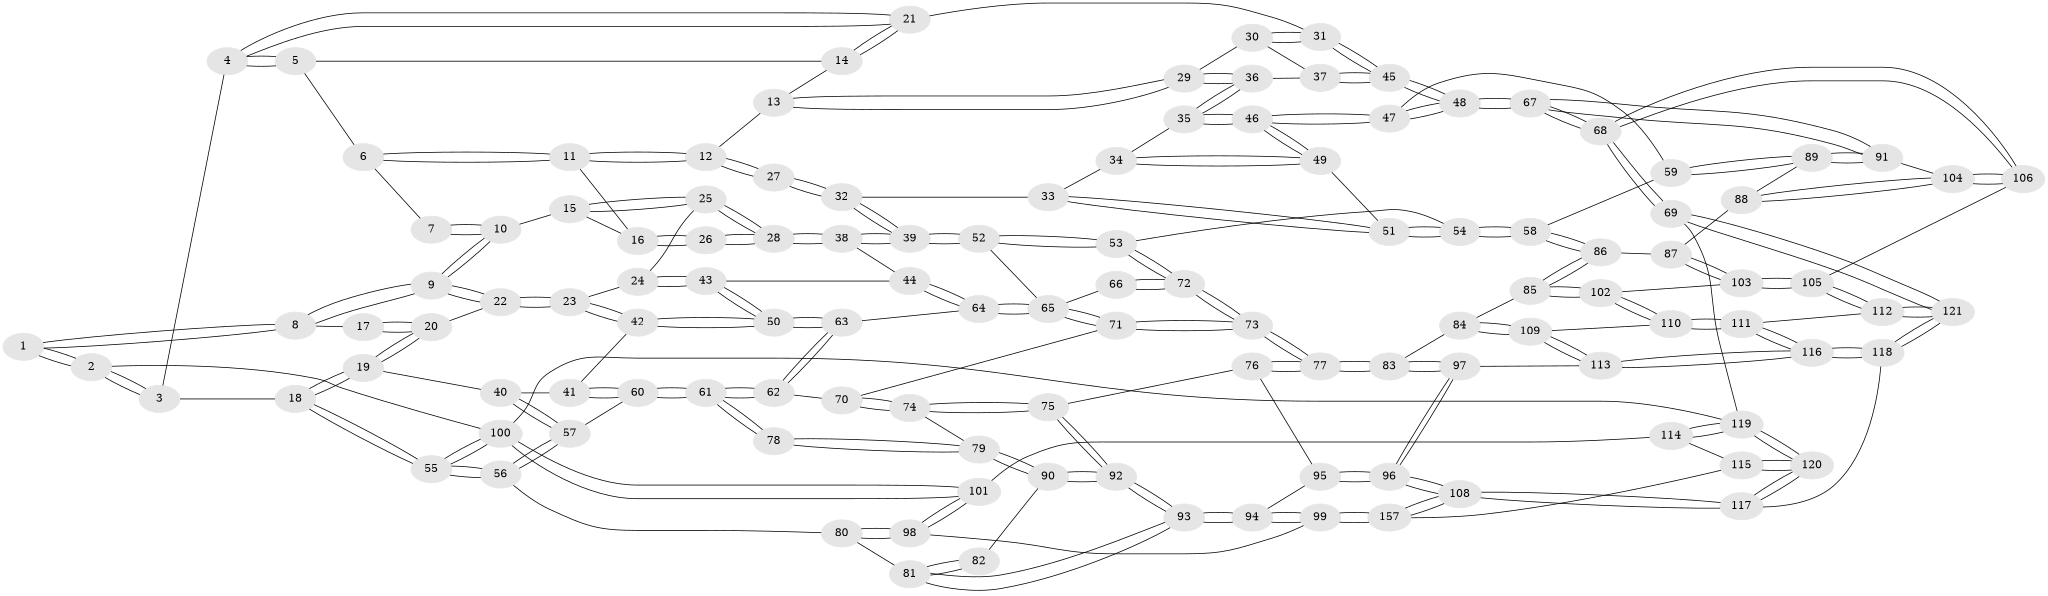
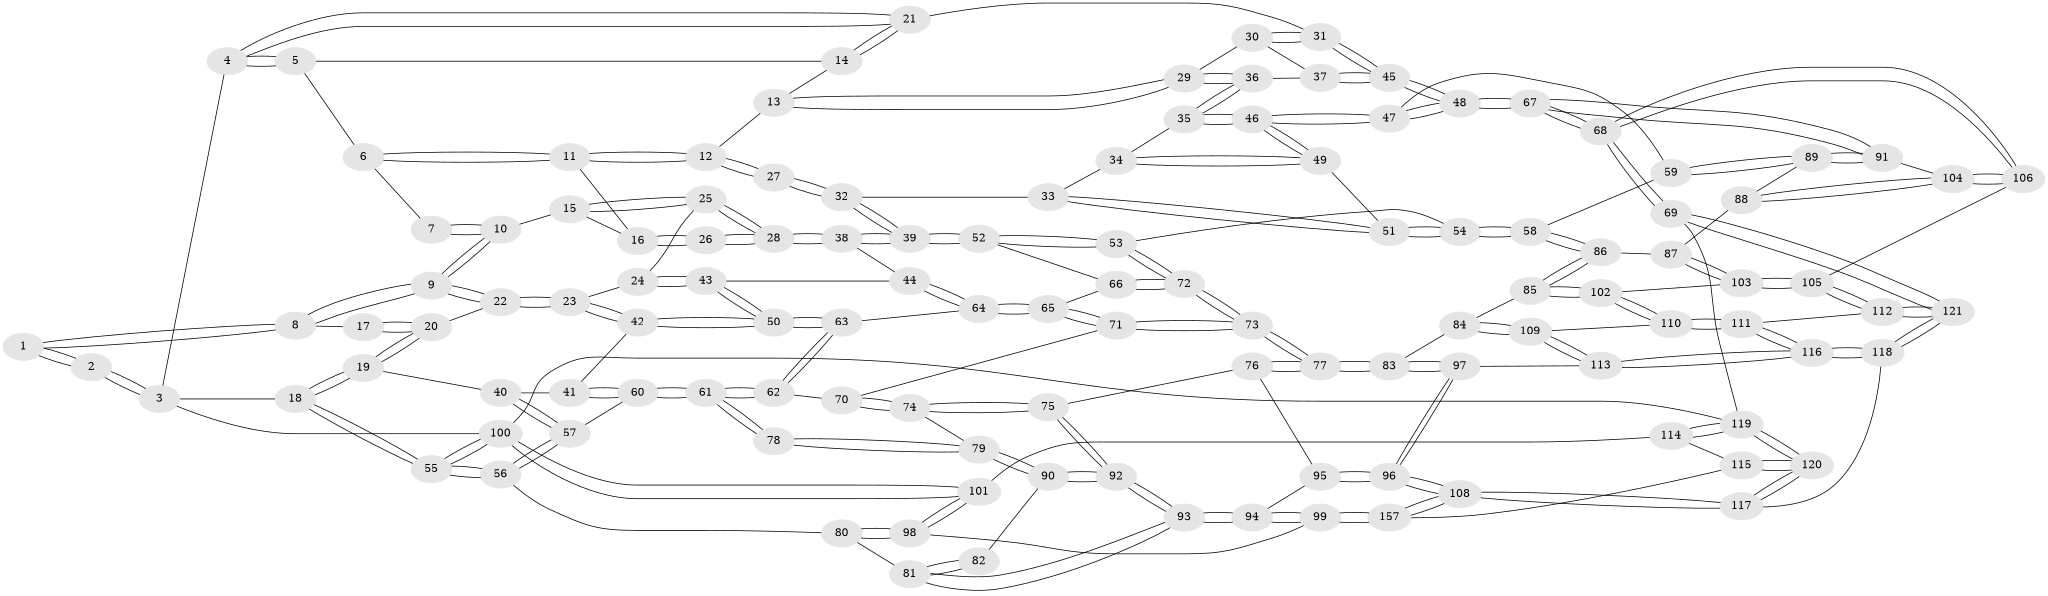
(1014, 274) -> (1048, 262)
(300, 376) -> (326, 434)
